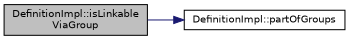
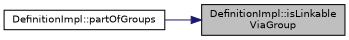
(161, 20) -> (178, 20)
